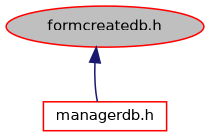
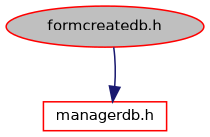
(95, 82) -> (115, 67)
